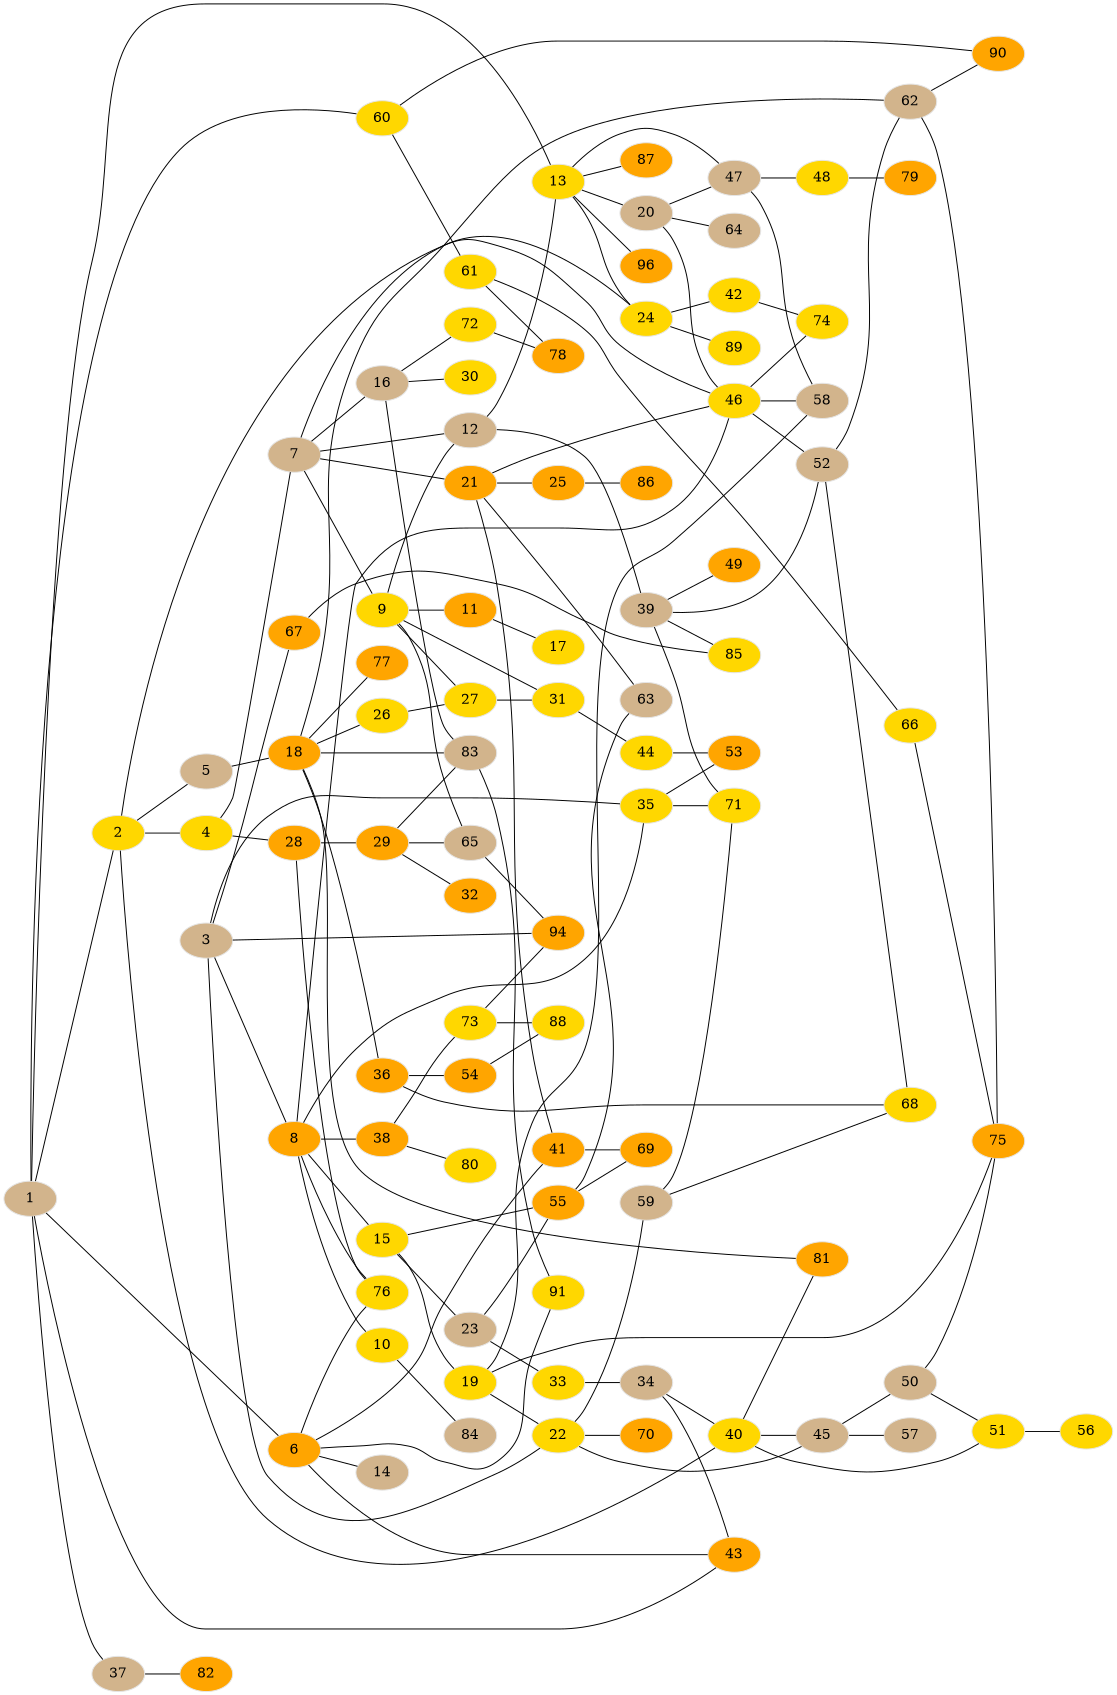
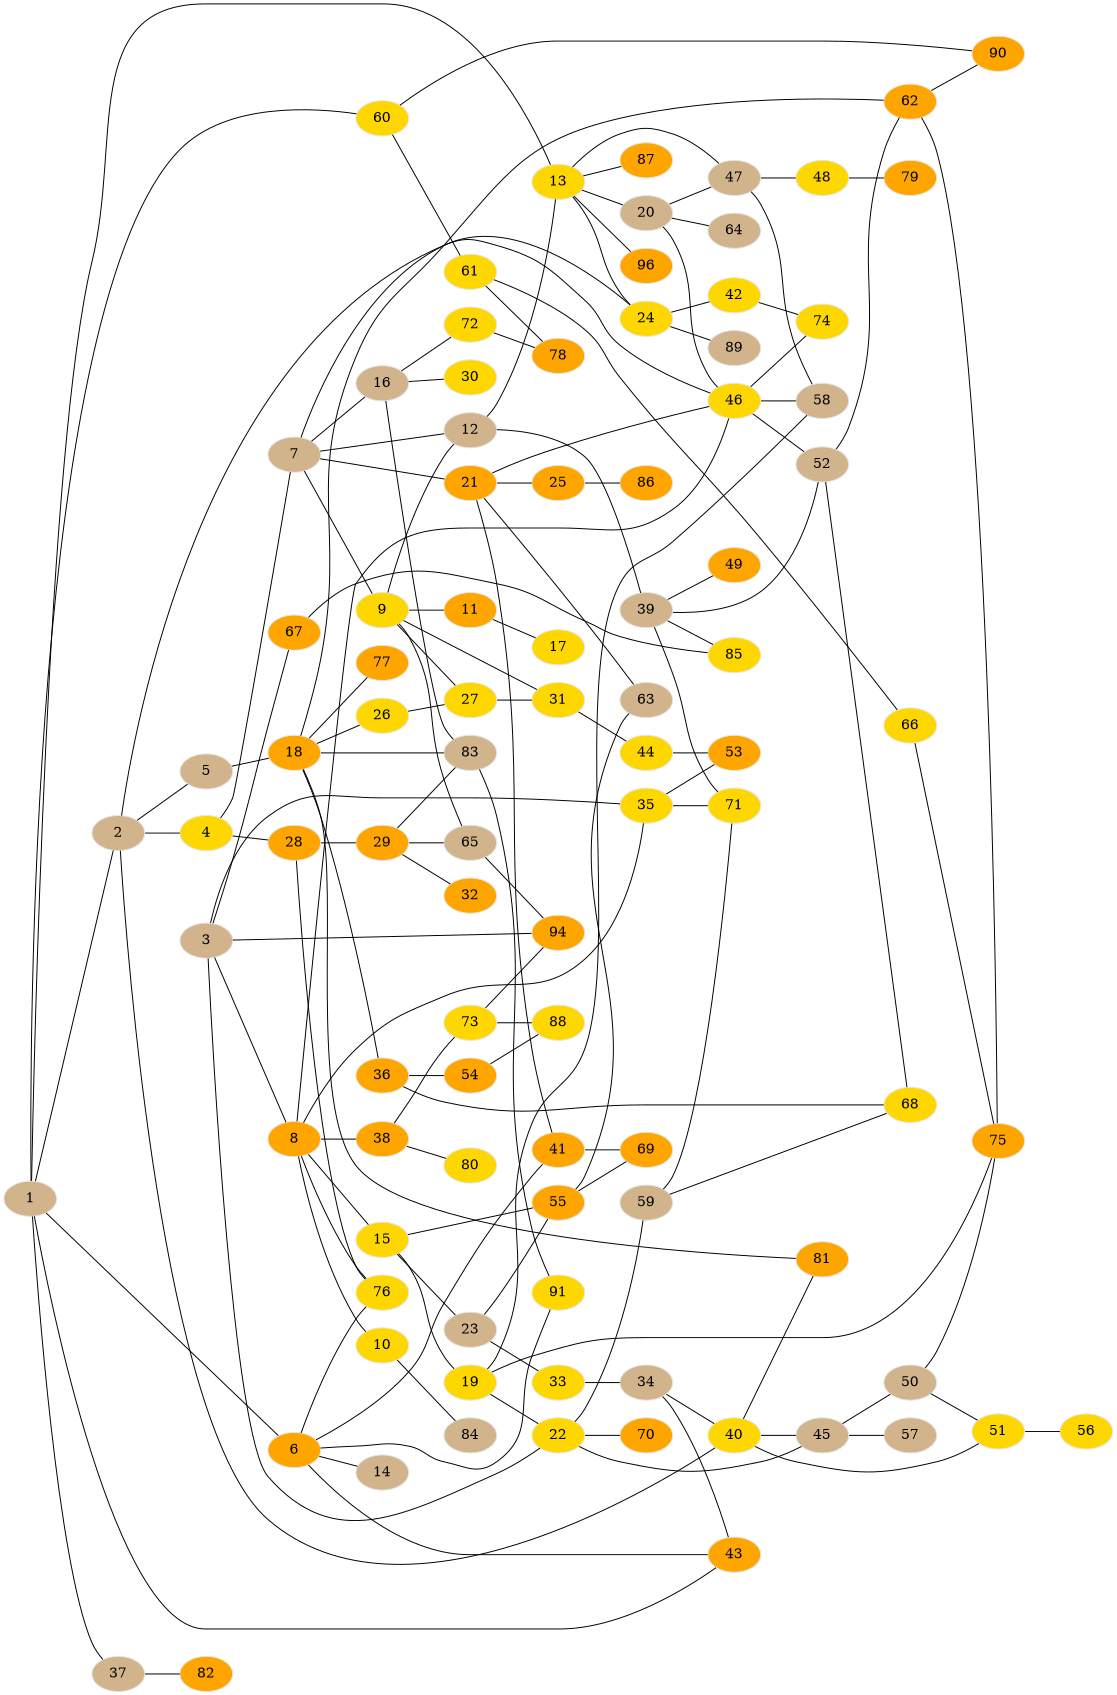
(910, 102) -> (910, 102)
(734, 348) -> (734, 348)
(118, 833) -> (118, 833)
